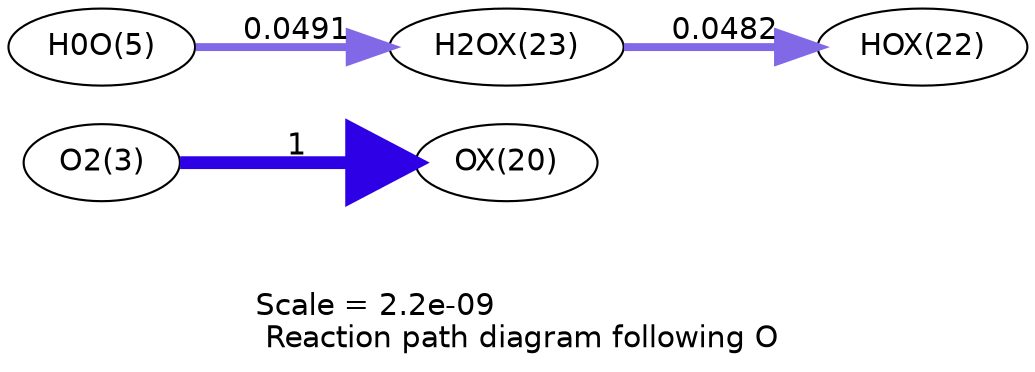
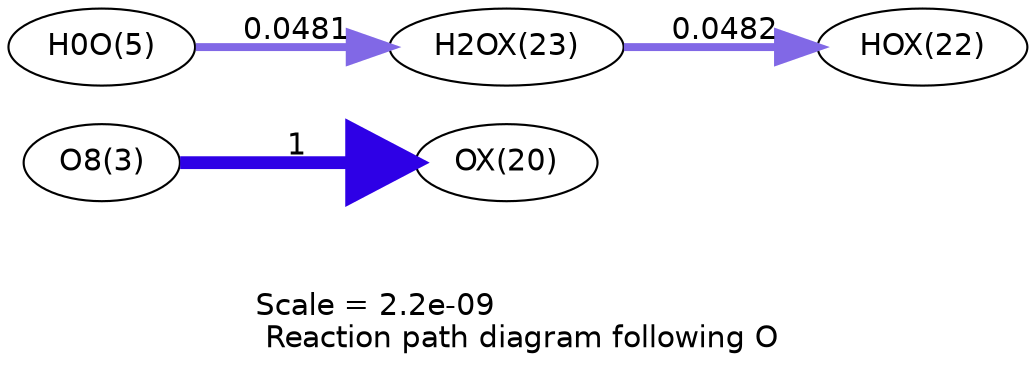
(292, 31) -> (292, 31)
(102, 163) -> (102, 163)
